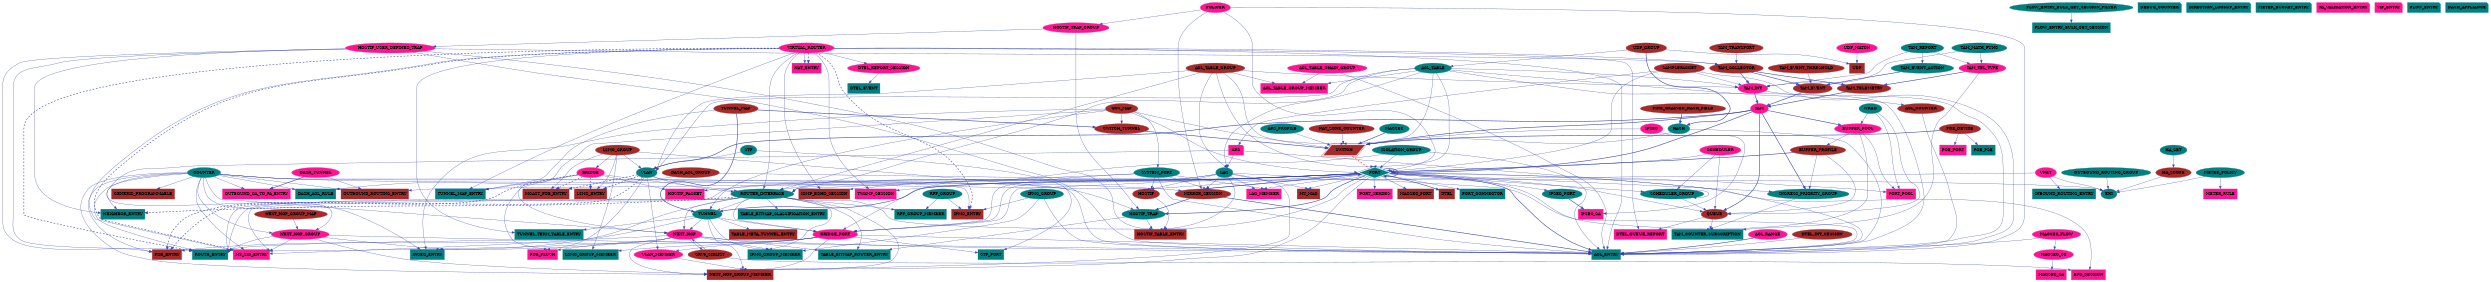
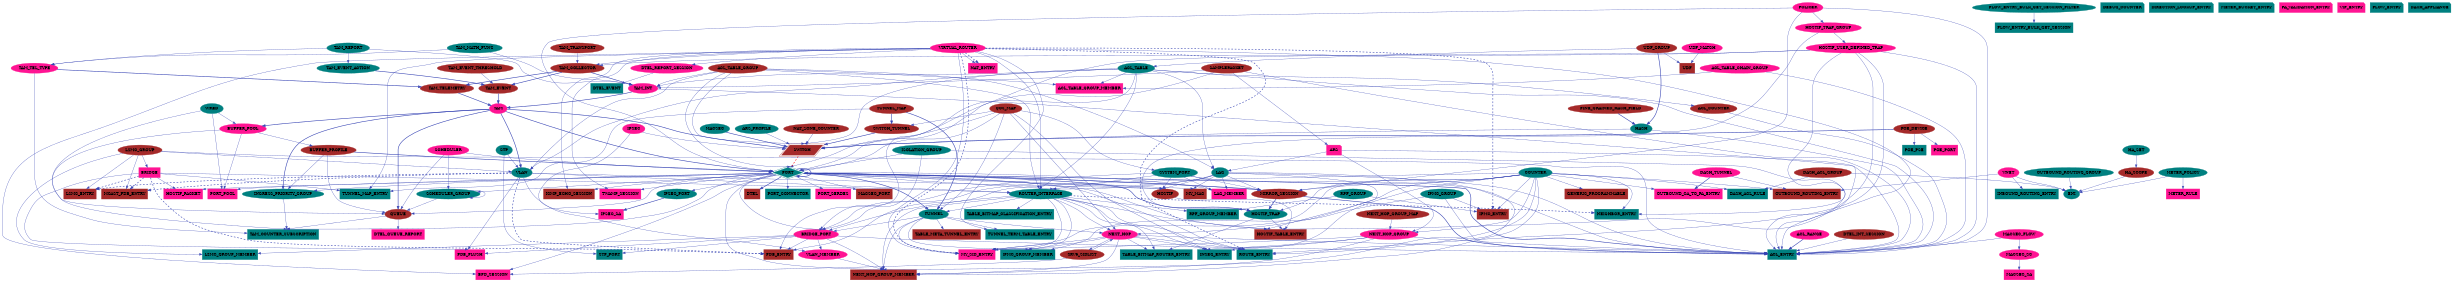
(1313, 52) -> (196, 92)
(591, 173) -> (150, 173)
